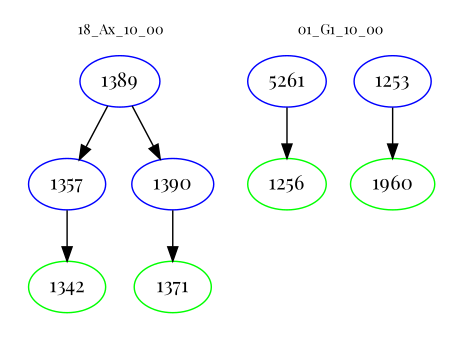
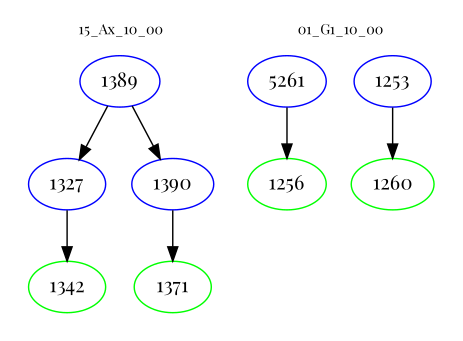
(121, 31) -> (121, 31)
(67, 184) -> (67, 184)
(393, 184) -> (393, 184)
